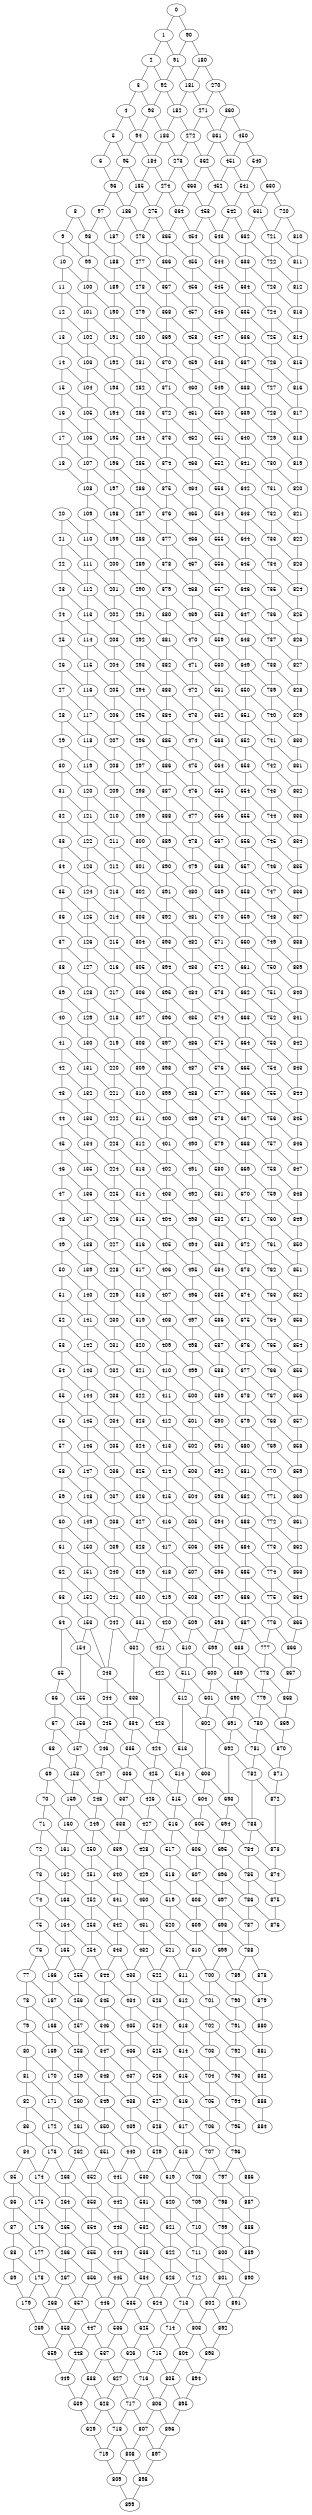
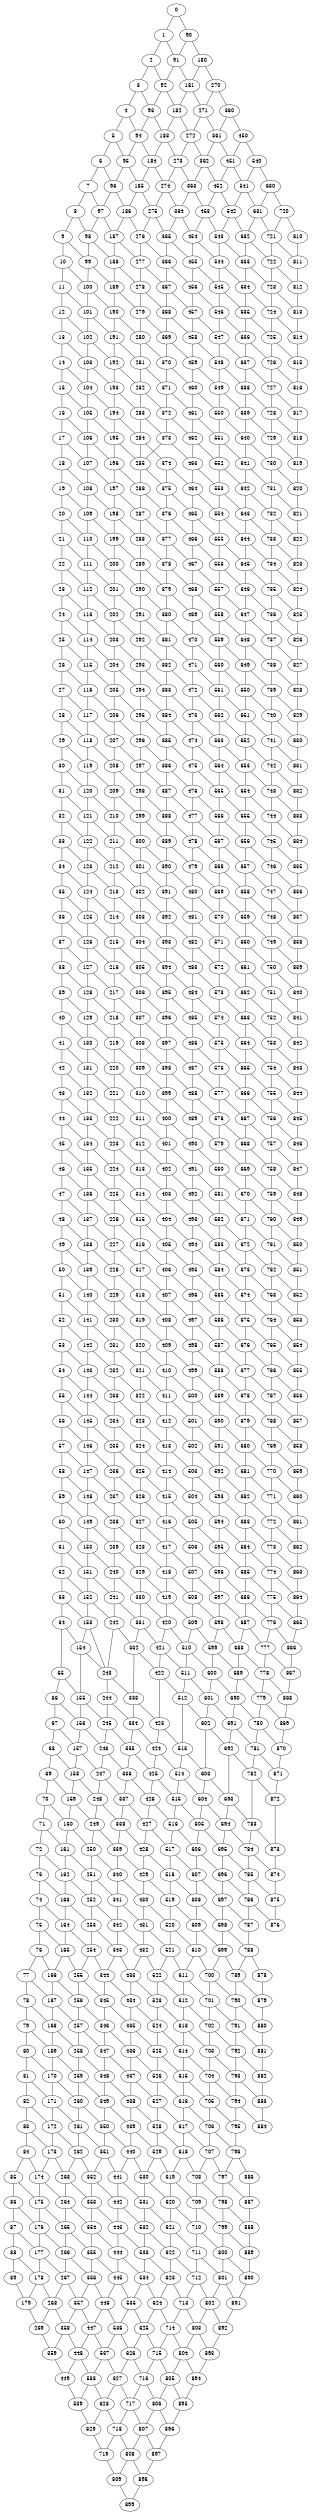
none -> (88, 187)
(167, 451) -> (152, 453)
none -> (62, 489)
